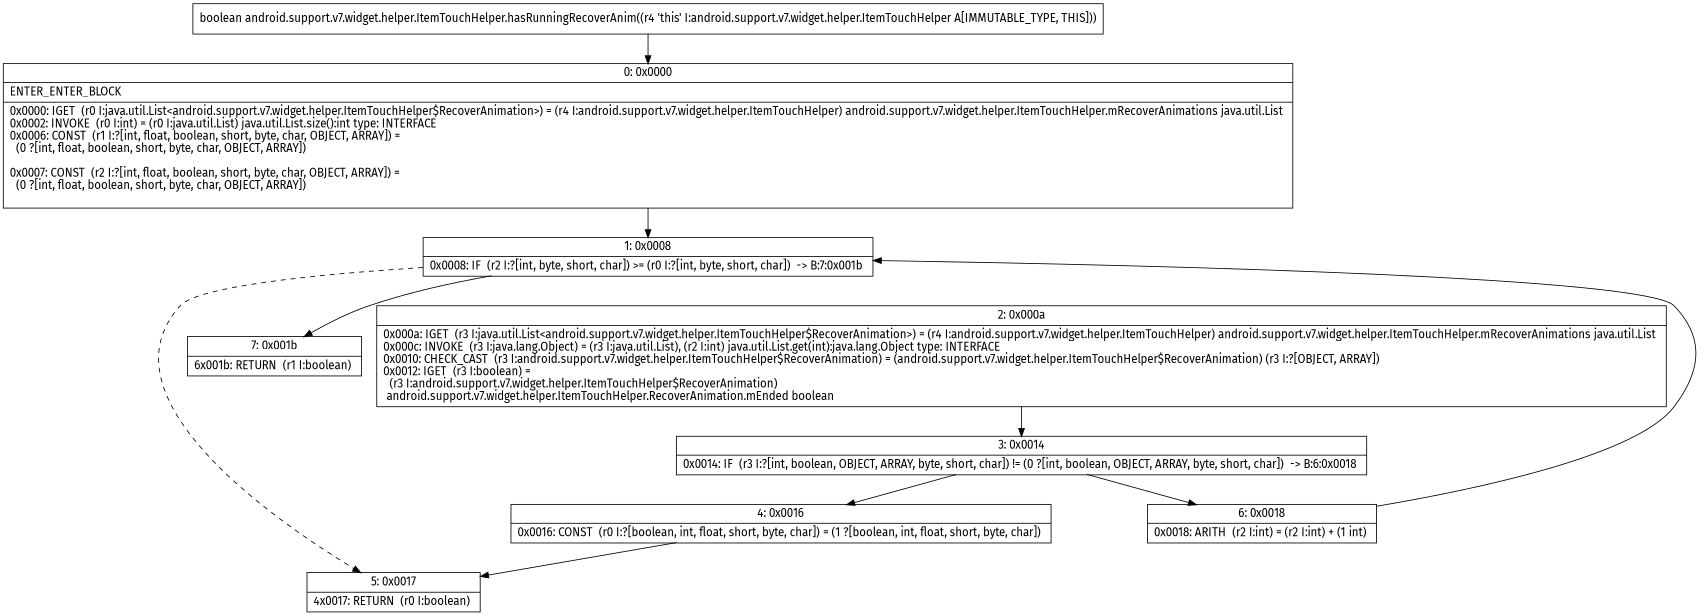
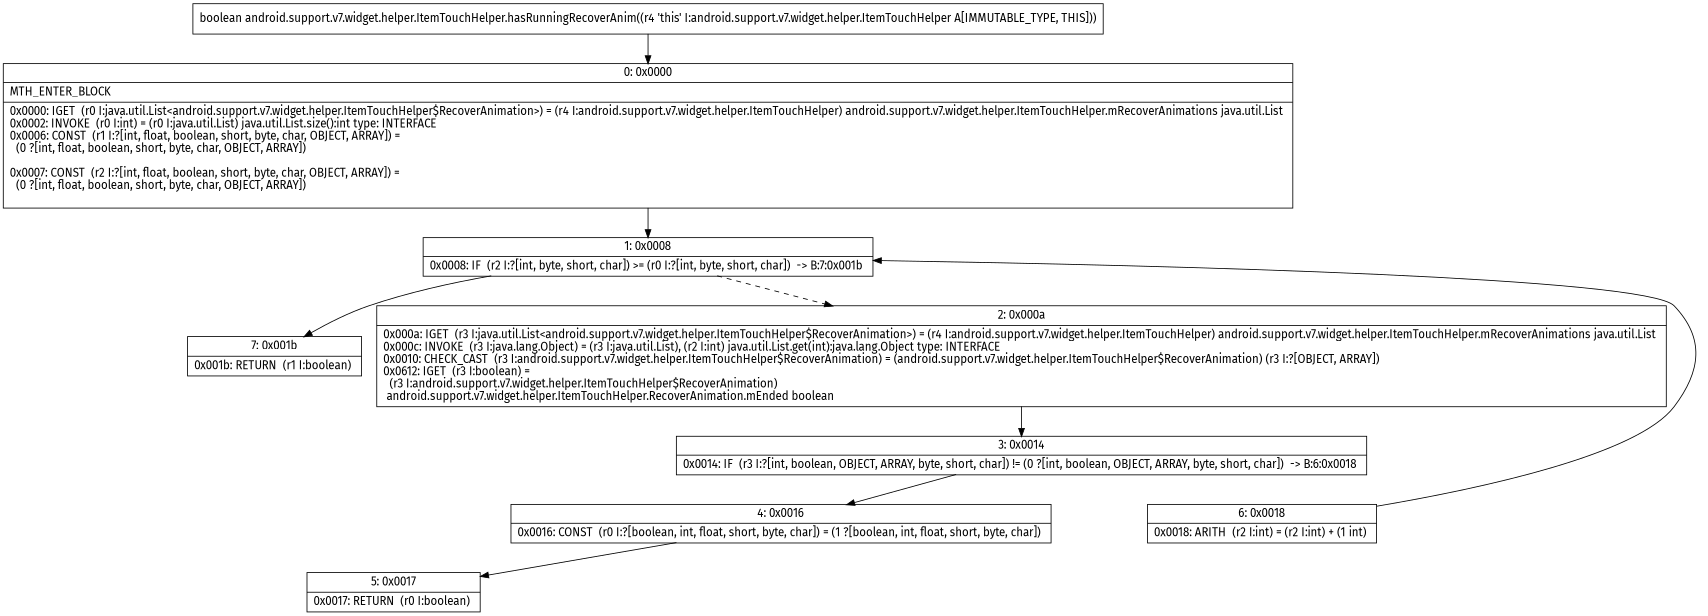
(66, 92) -> (61, 92)
(161, 354) -> (771, 290)
(275, 366) -> (275, 366)
(459, 372) -> (458, 372)
(1138, 489) -> none
(394, 602) -> (394, 602)
